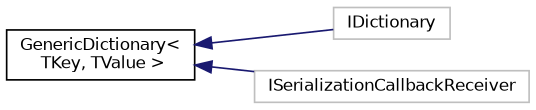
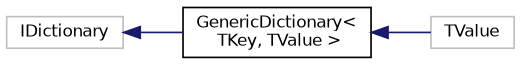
(273, 36) -> (162, 32)
(392, 87) -> (473, 32)
